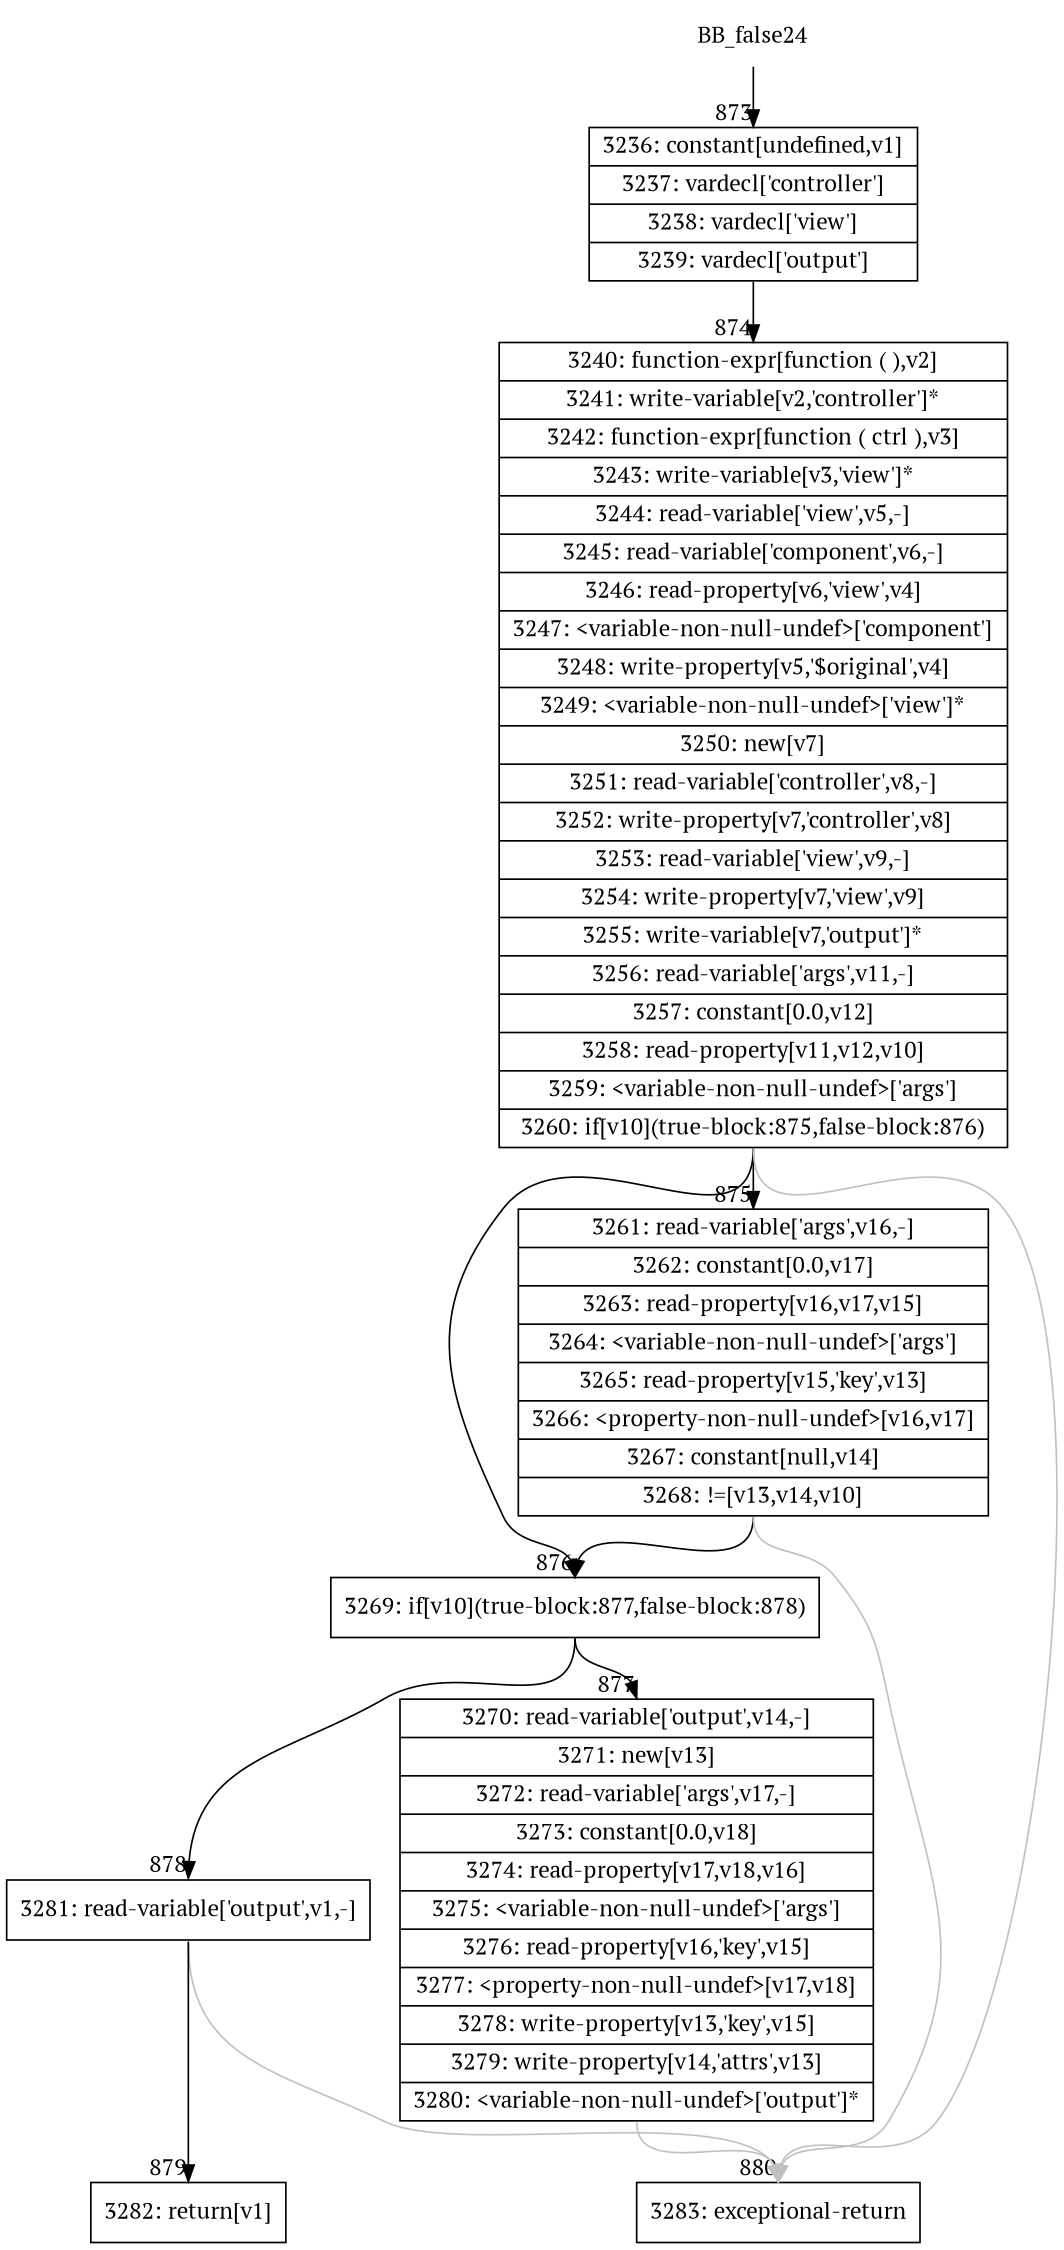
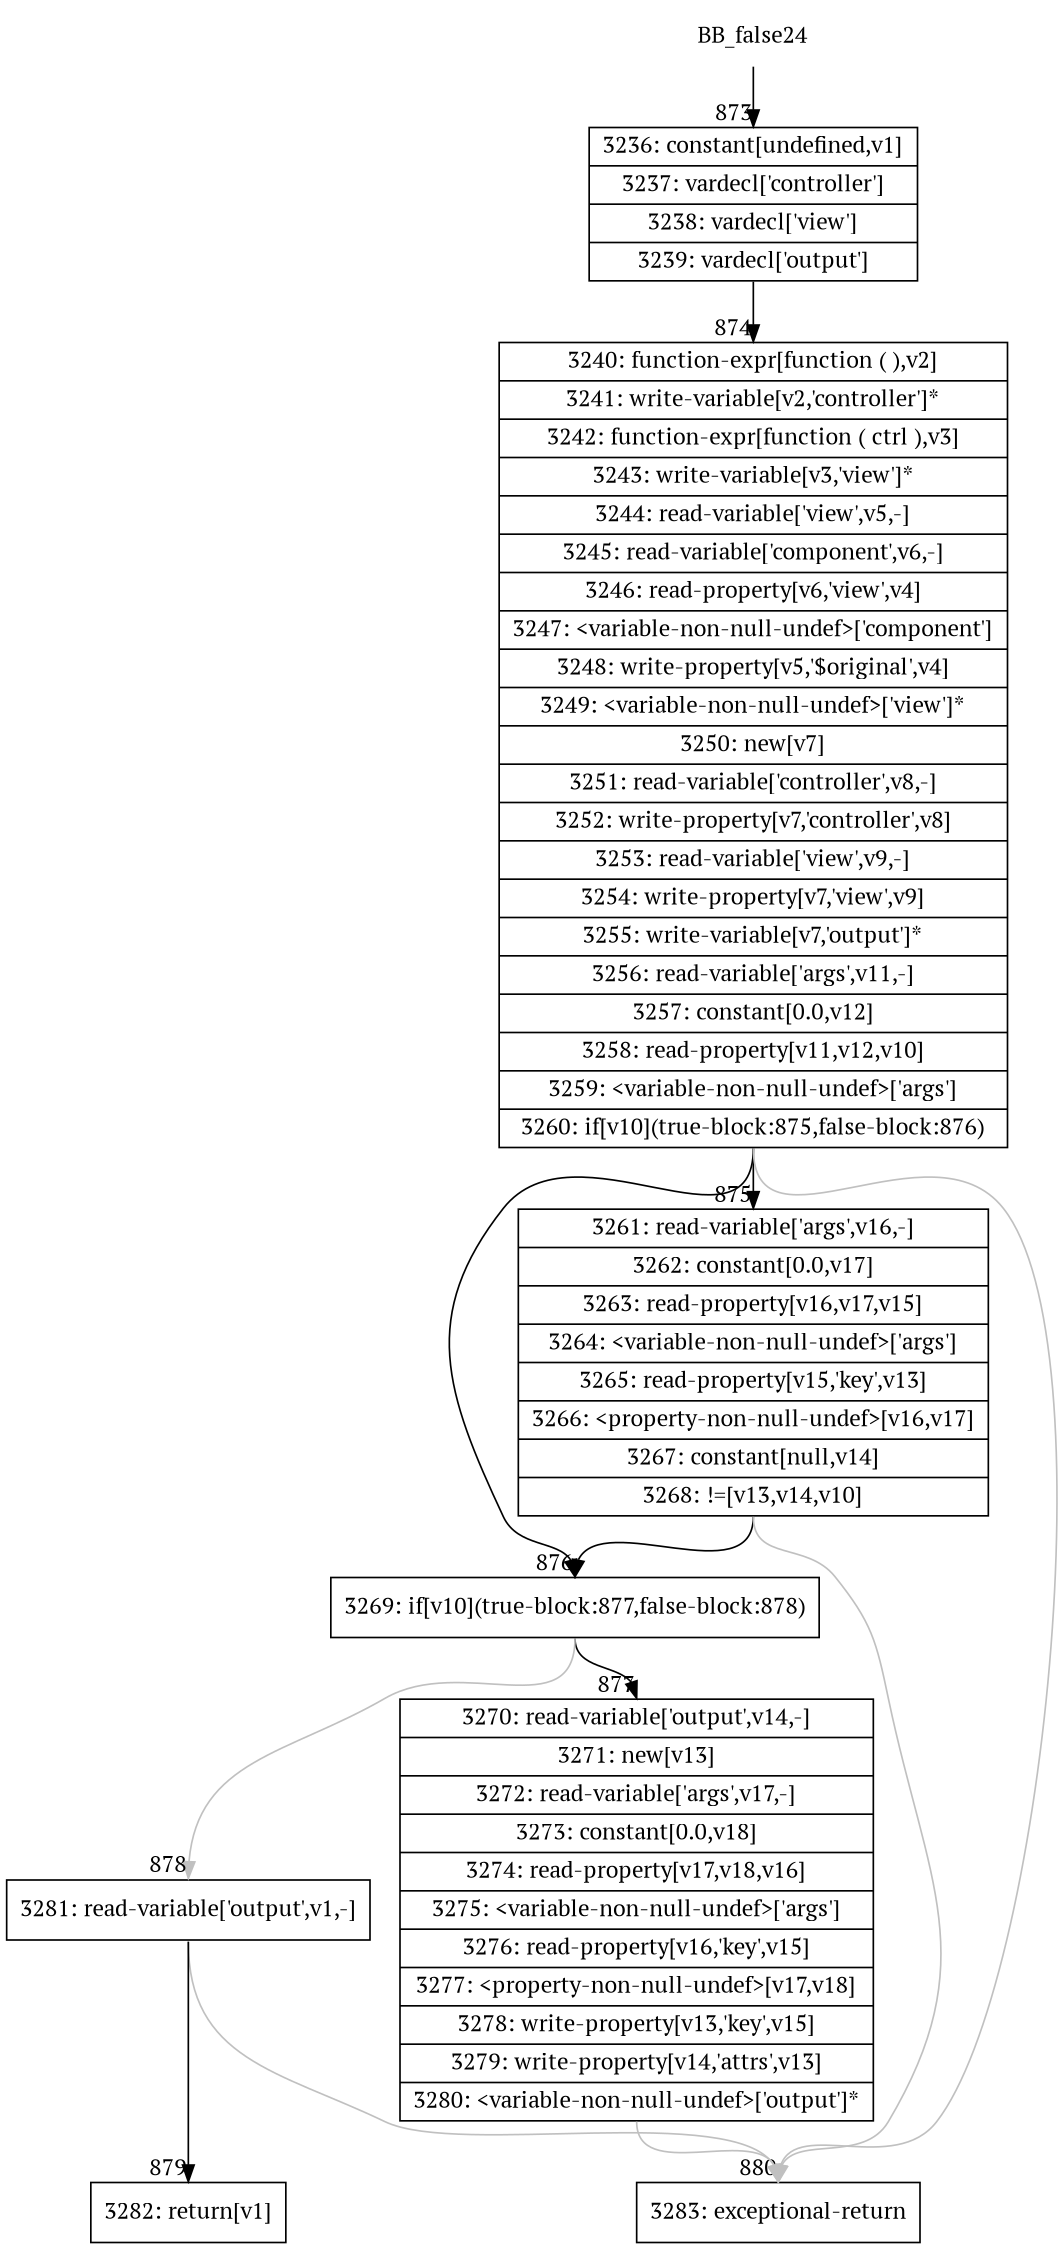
(364, 1710) -> (364, 1710)
